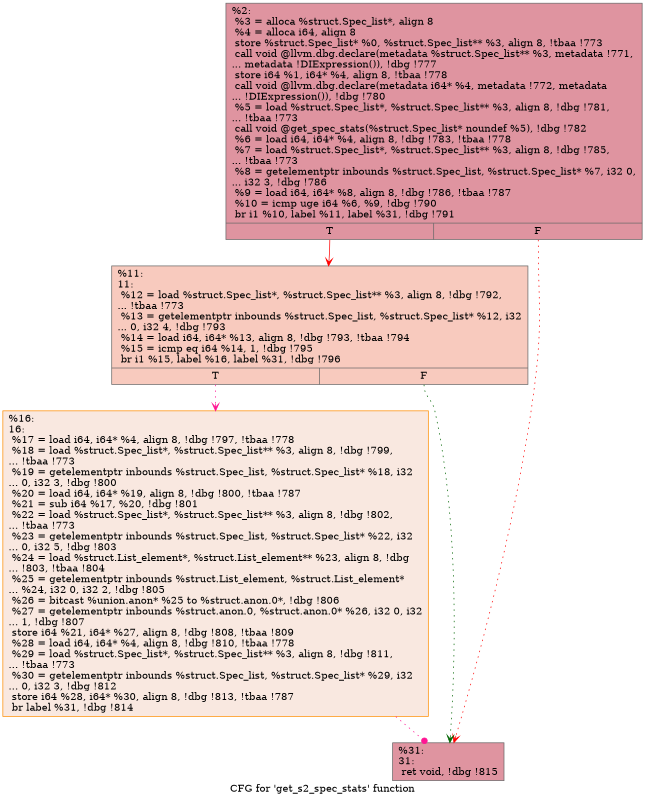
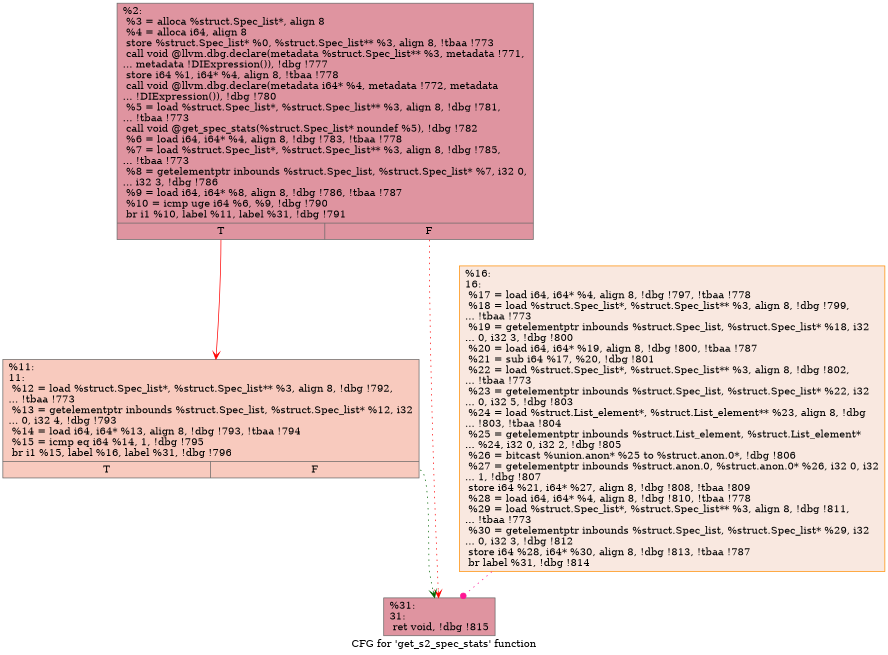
(216, 394) -> none
